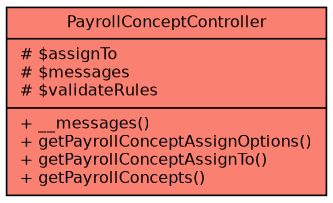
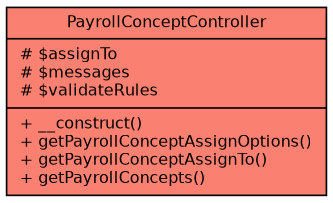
(85, 124) -> (82, 124)
